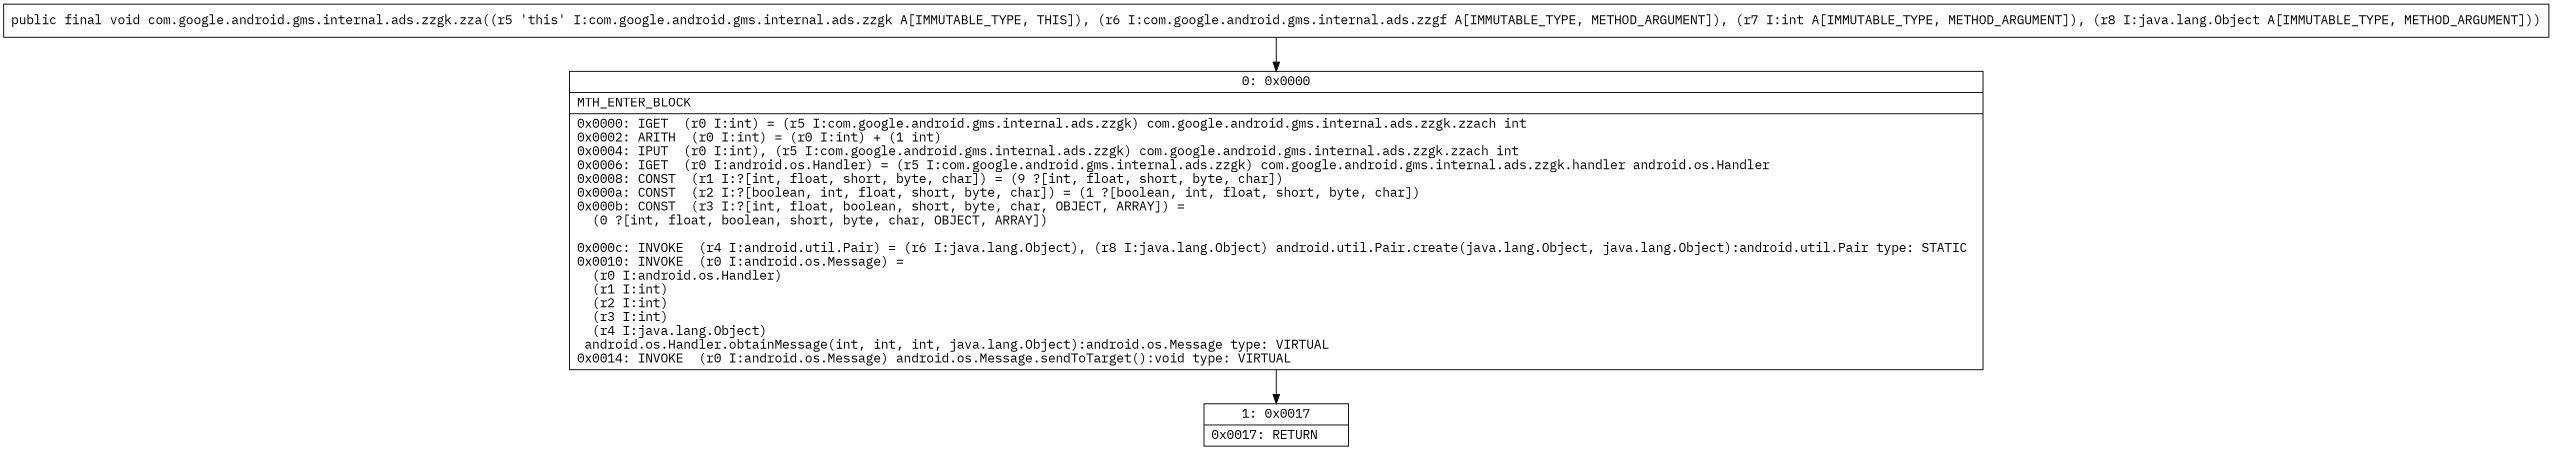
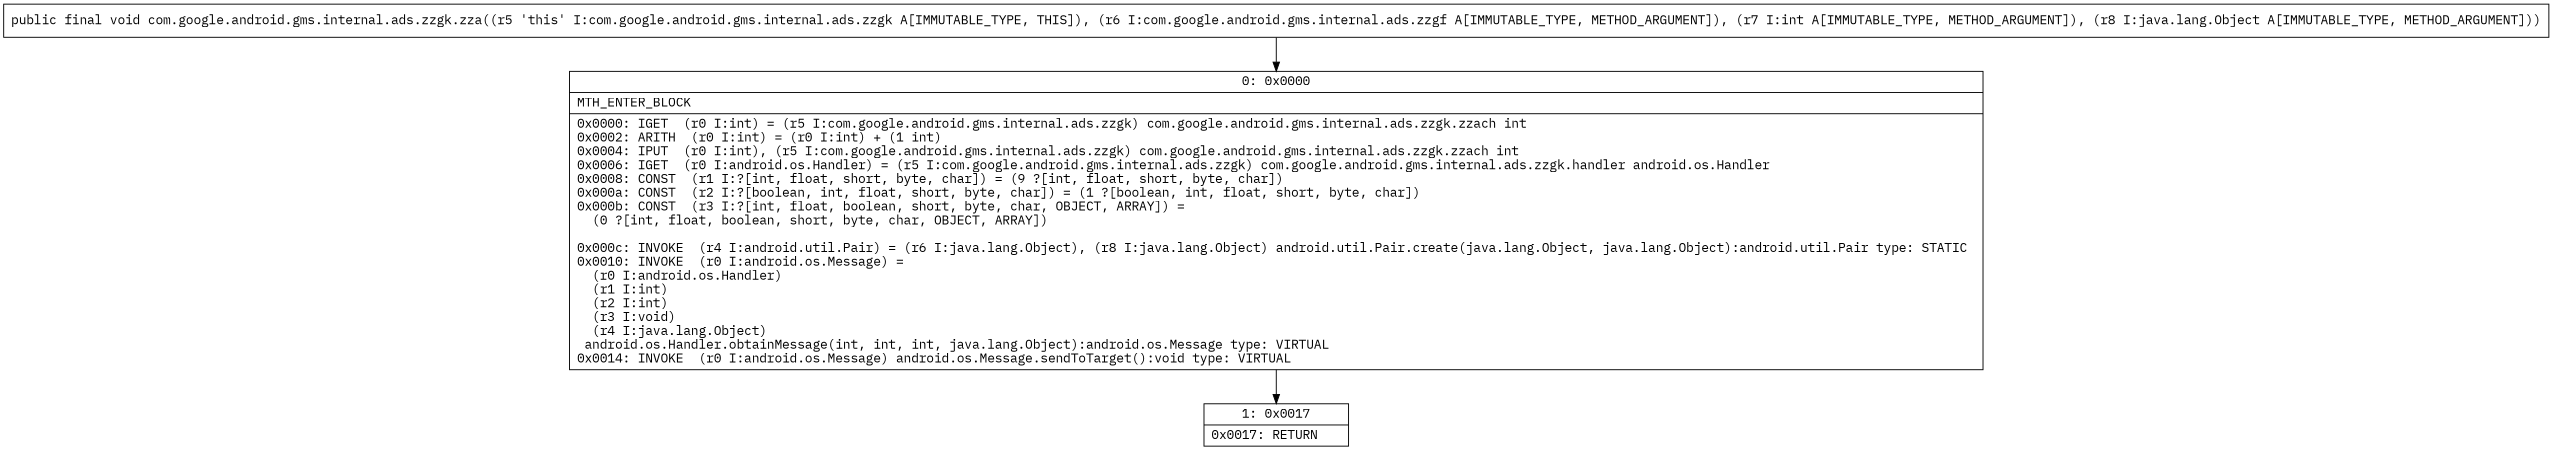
(623, 317) -> (627, 317)
